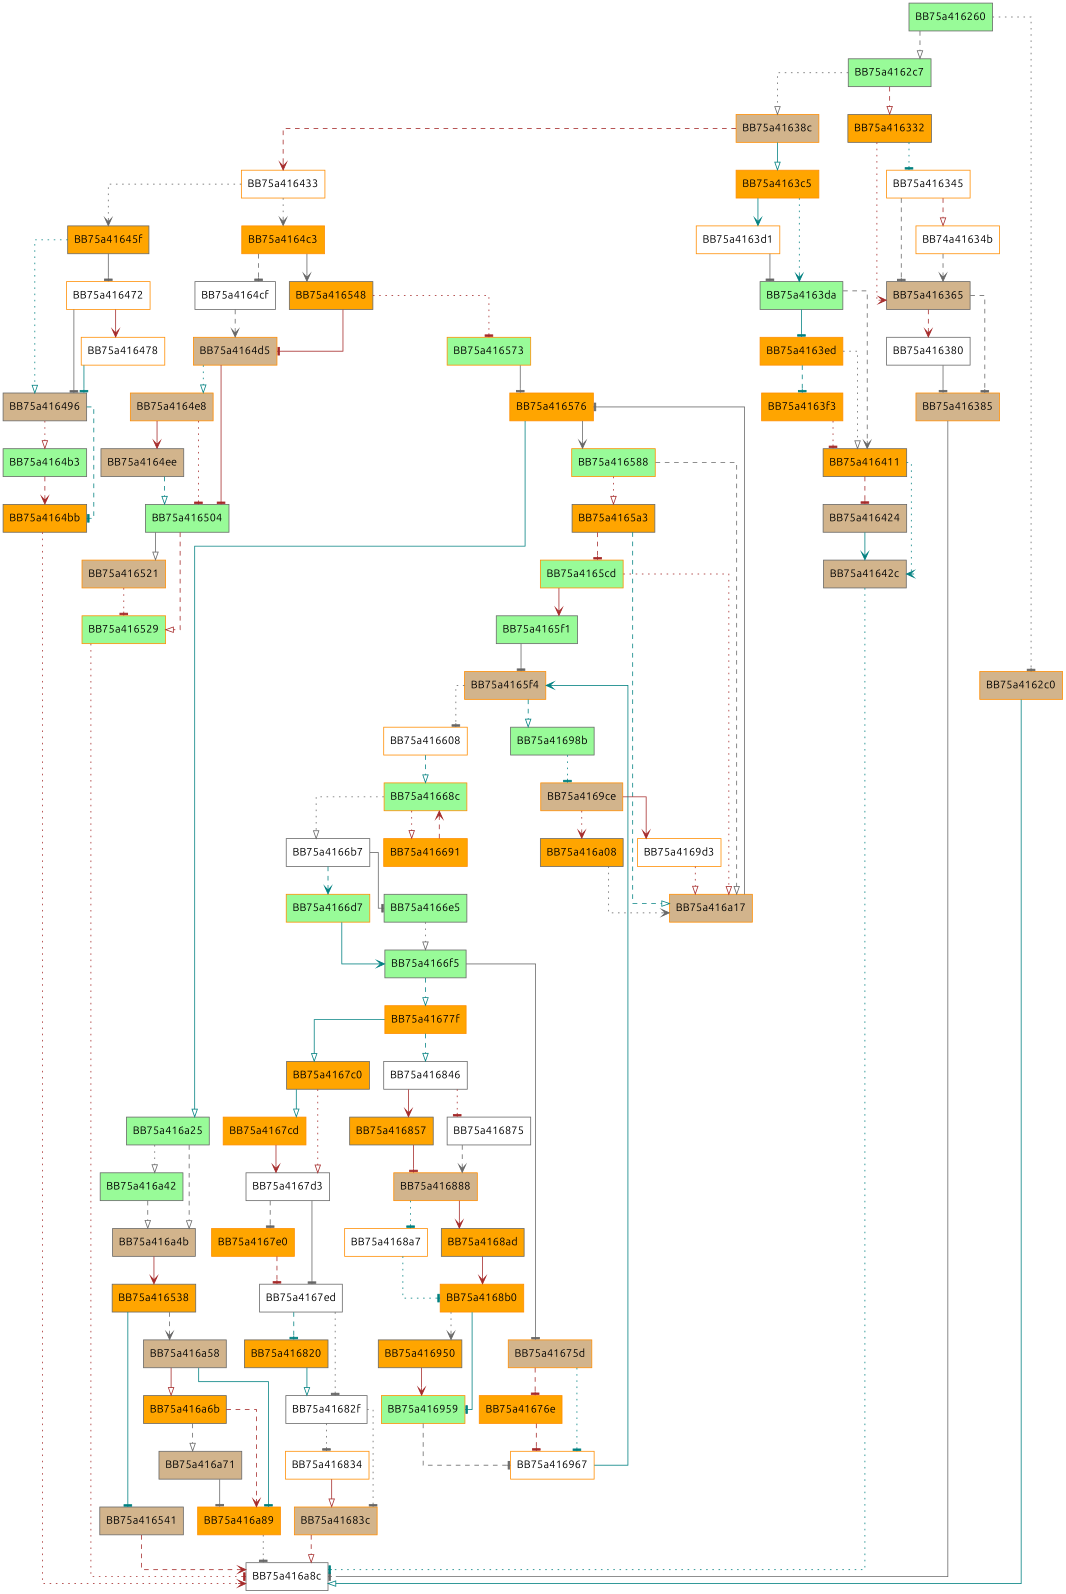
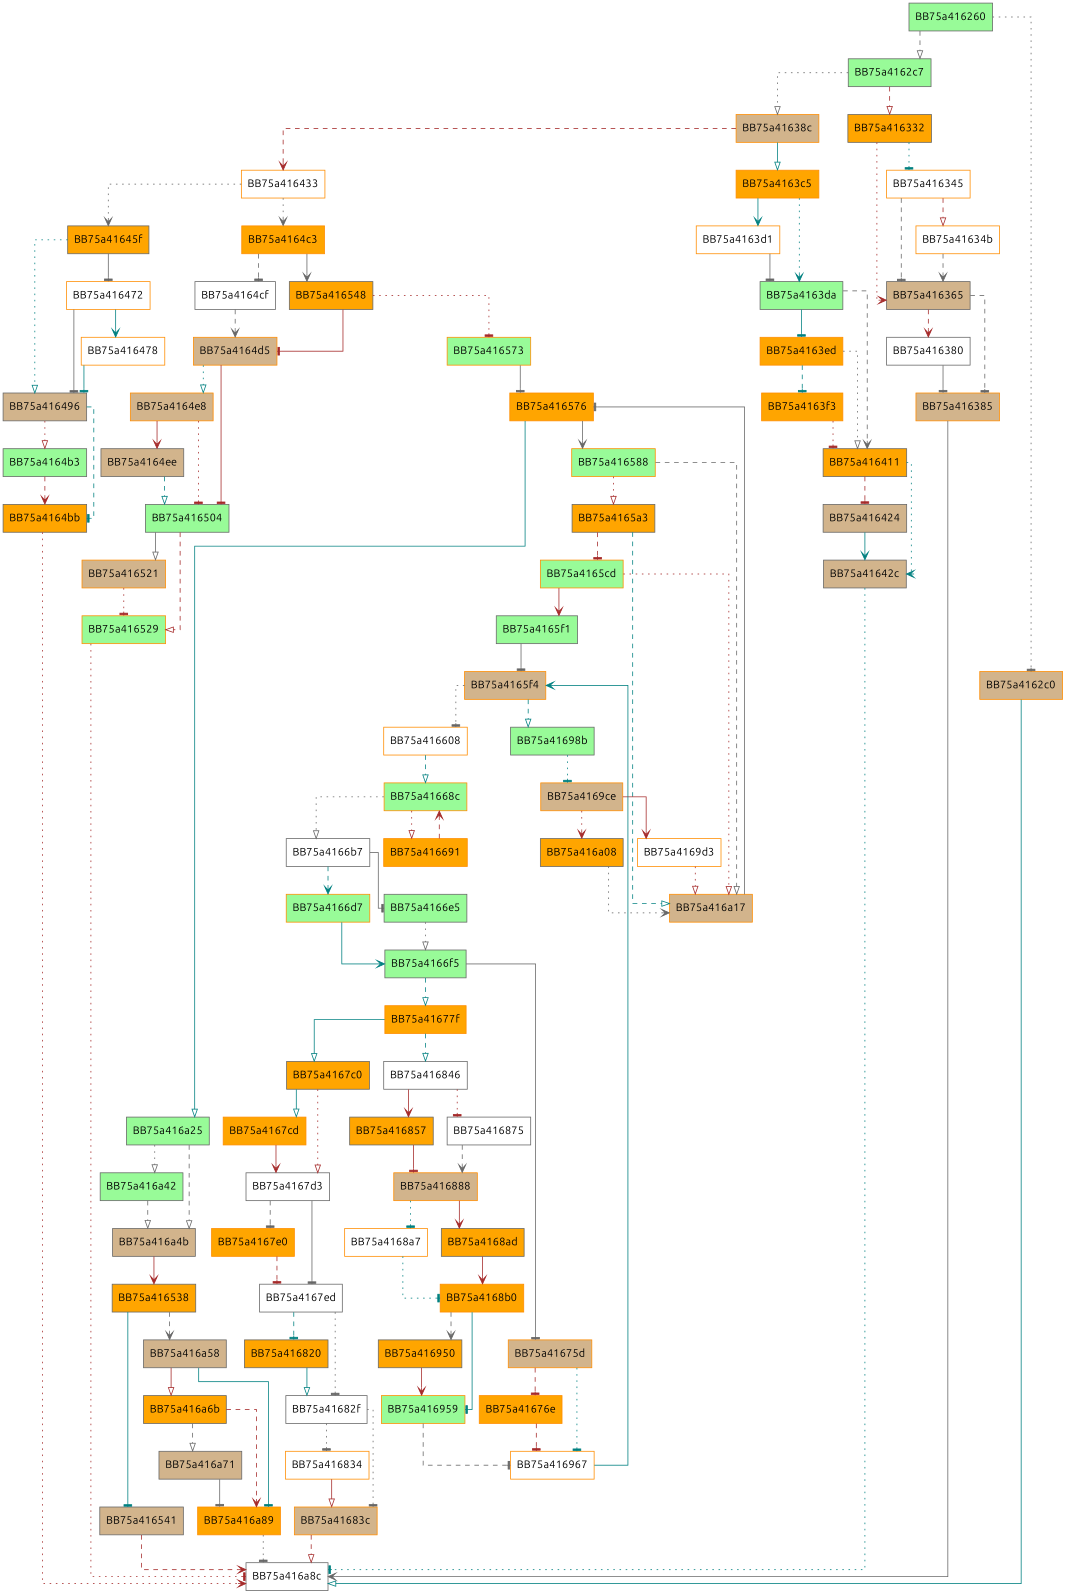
(958, 240) -> (958, 240)
(116, 319) -> (116, 319)
(948, 1305) -> (948, 1305)
(451, 1322) -> (451, 1322)
